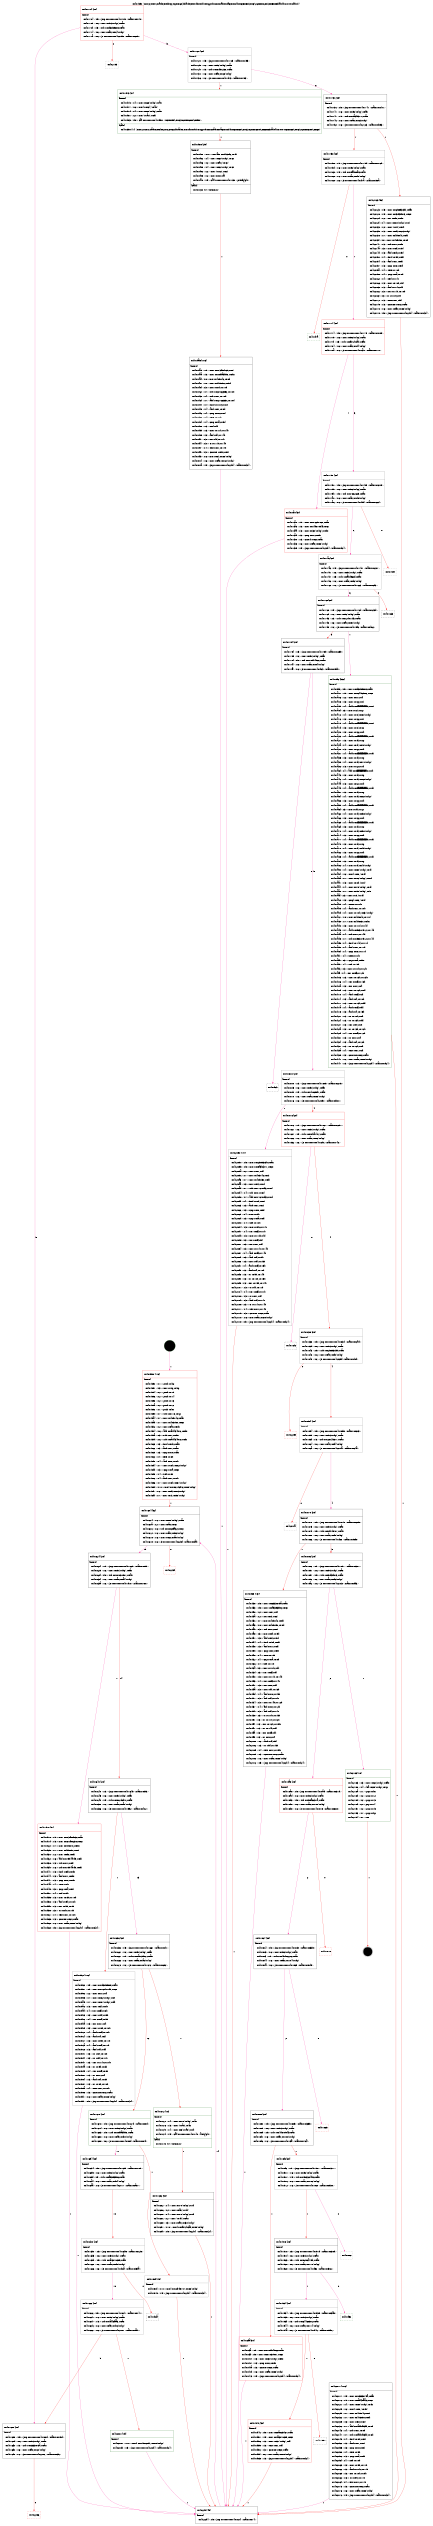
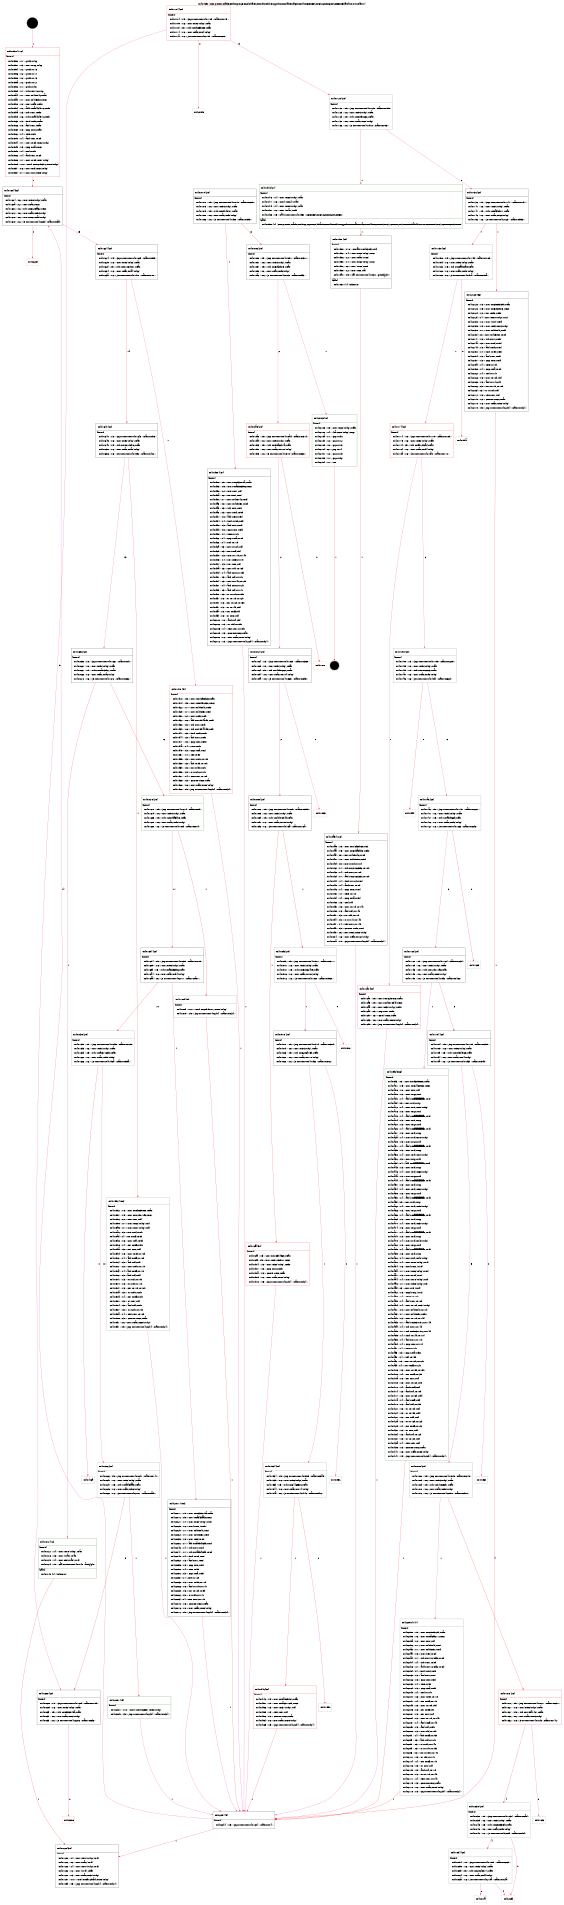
none -> (183, 1241)
(331, 1480) -> (500, 1889)
(210, 2370) -> (167, 1843)
